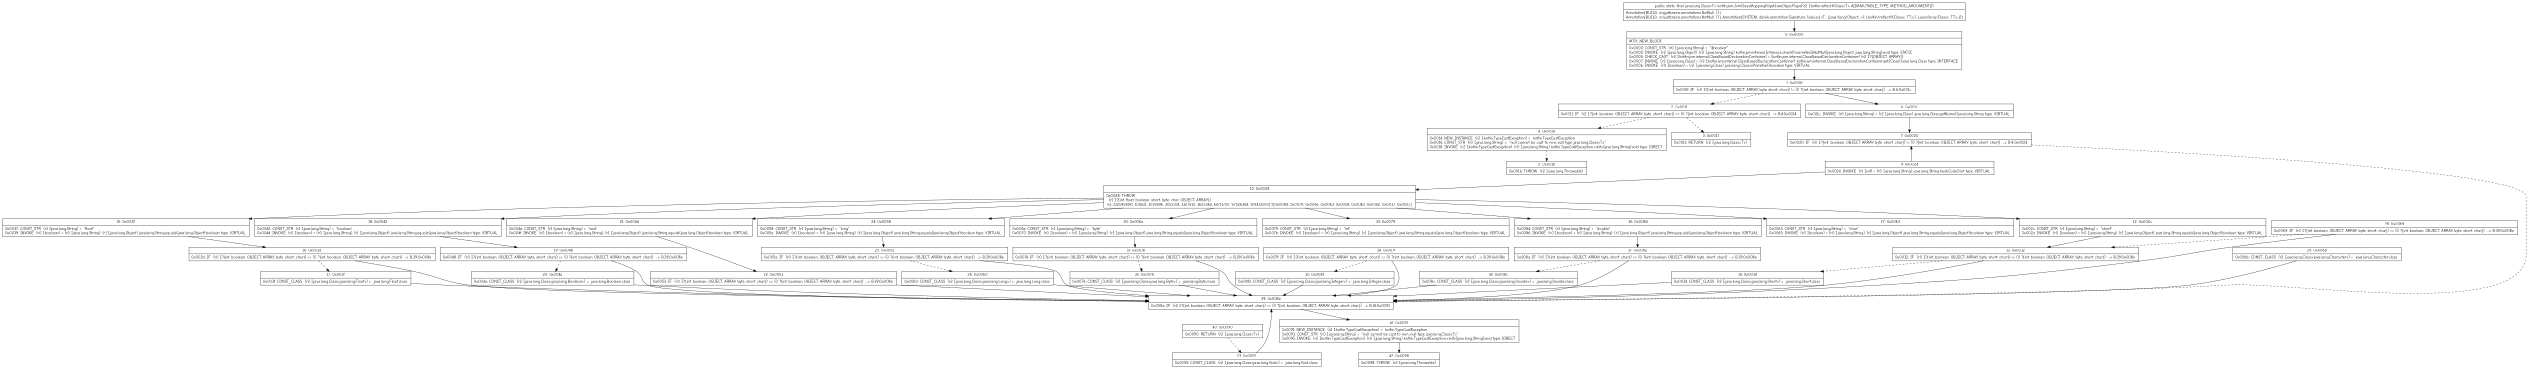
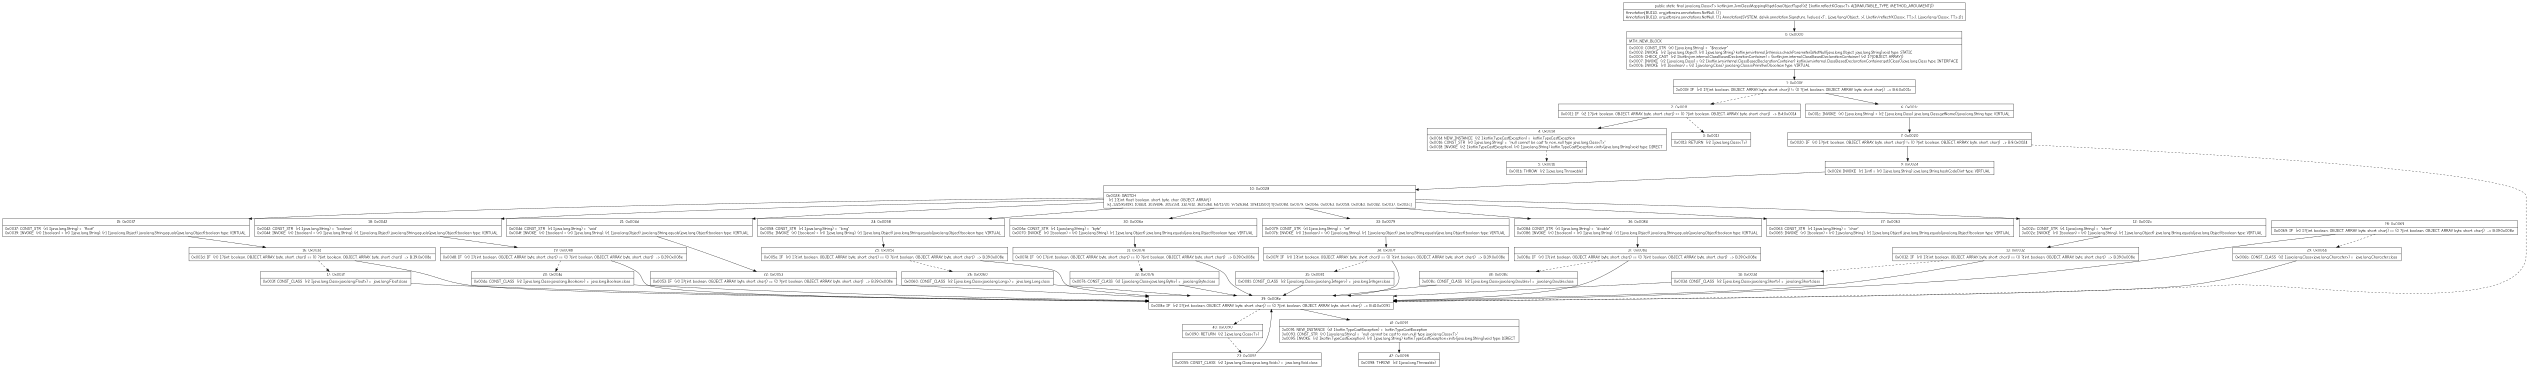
(1625, 123) -> (1625, 123)
(1911, 155) -> (1908, 152)
(1122, 196) -> (1122, 196)
none -> (1386, 241)
(2208, 241) -> (2357, 240)
none -> (1248, 316)
